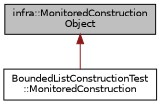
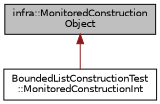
(80, 85) -> (80, 85)
